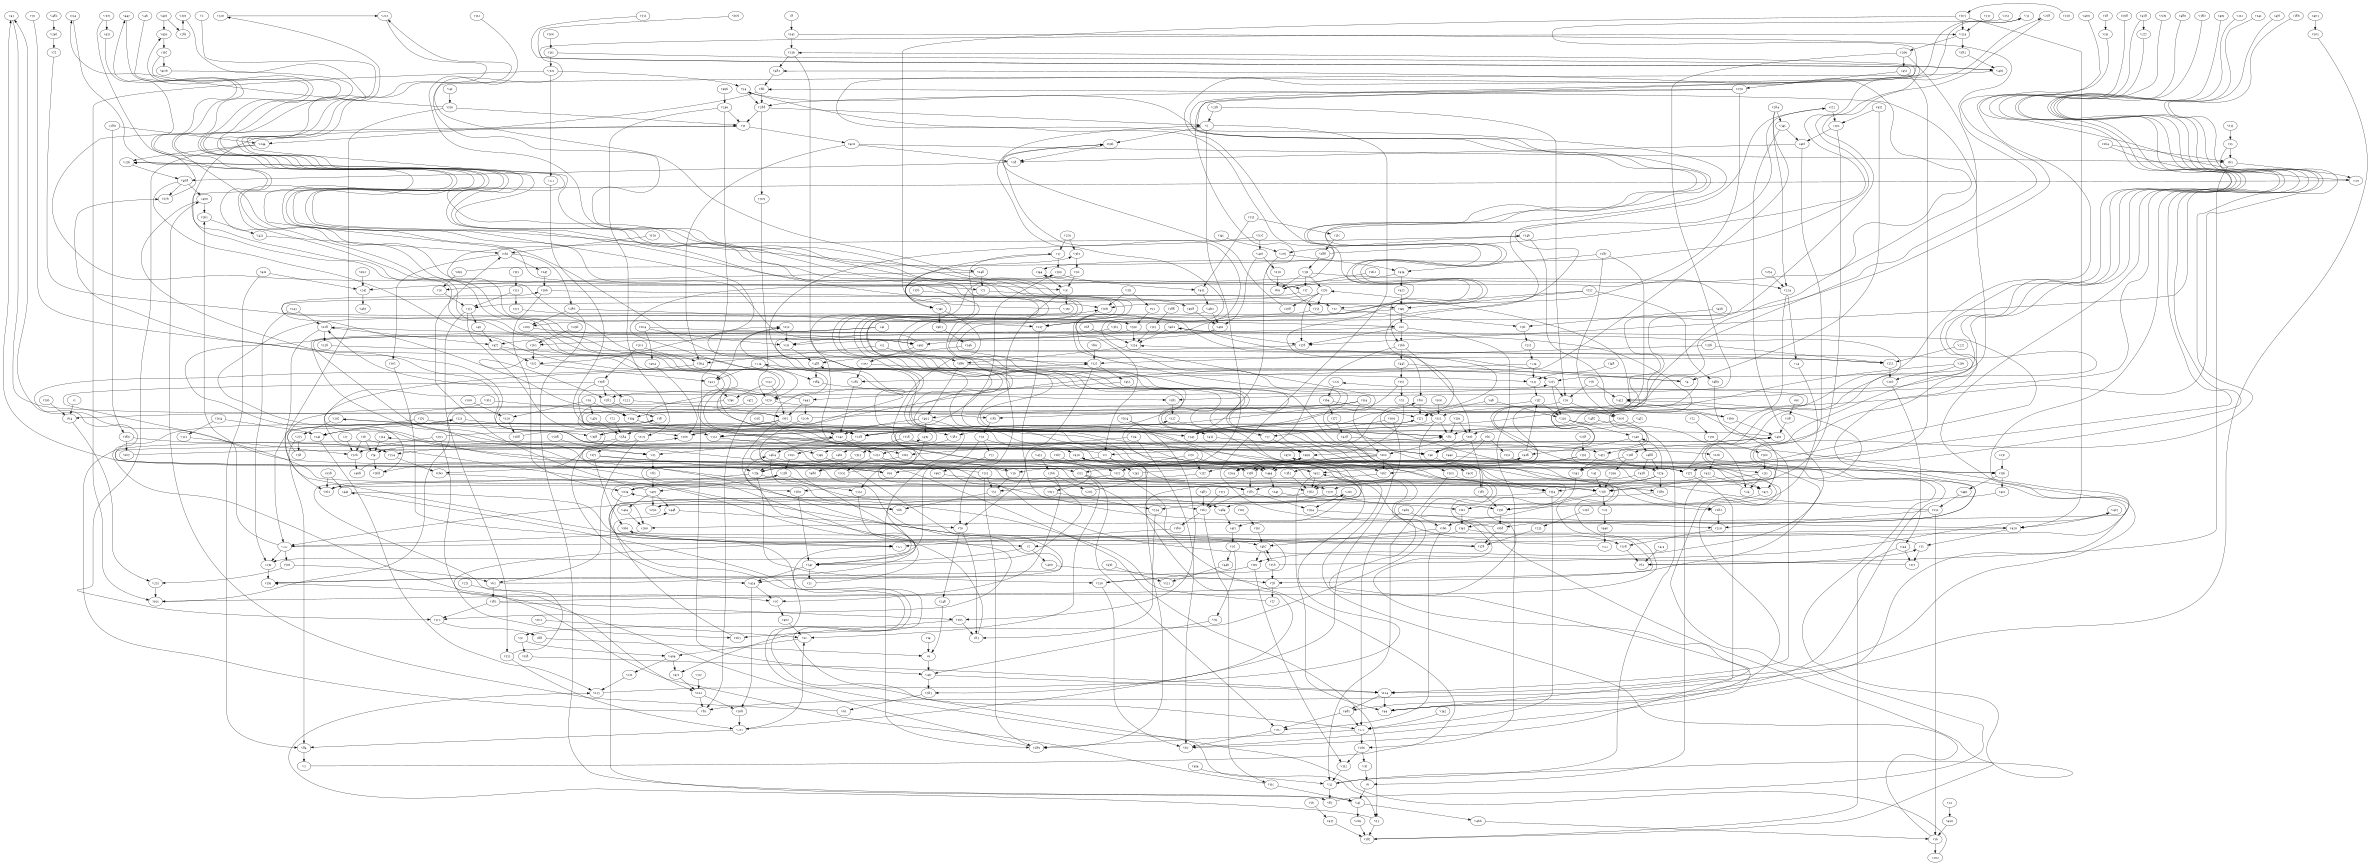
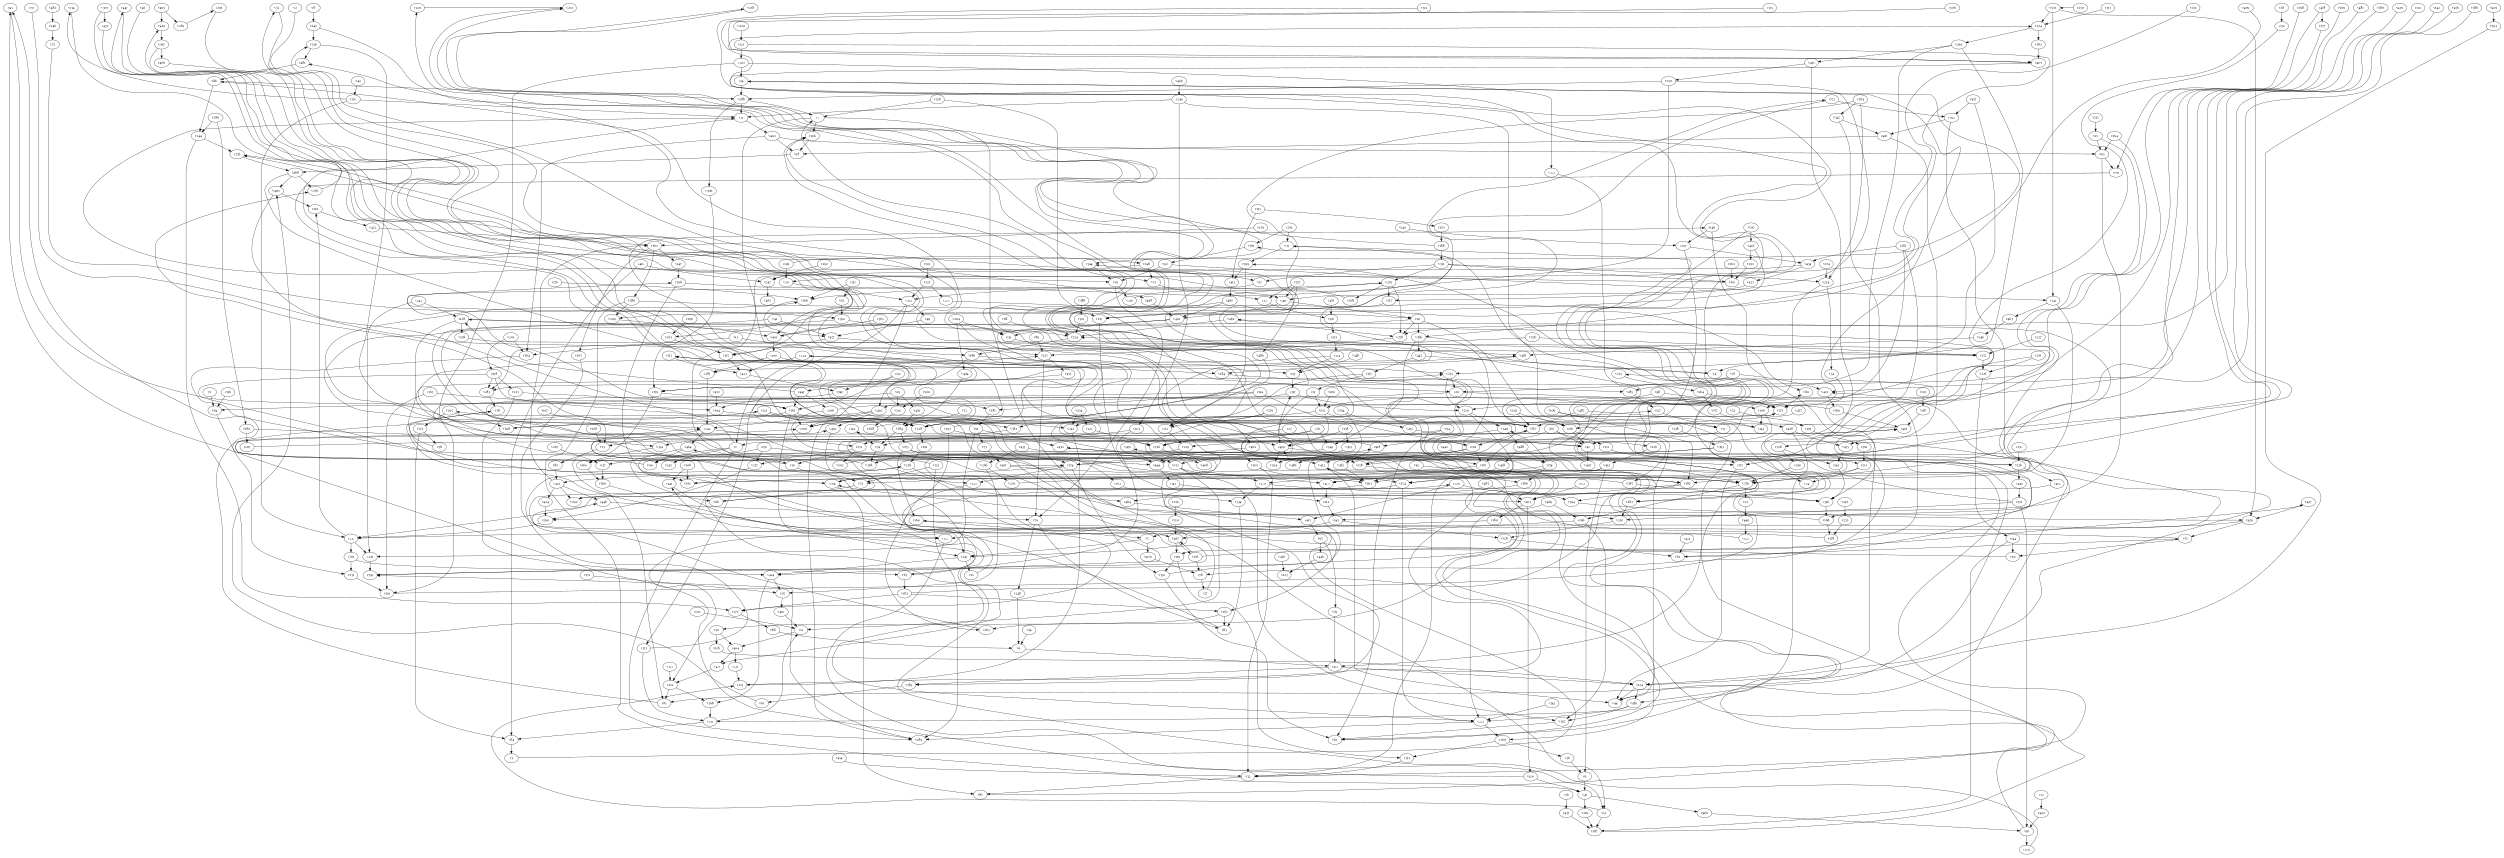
(786, 335) -> none
(1279, 540) -> none
